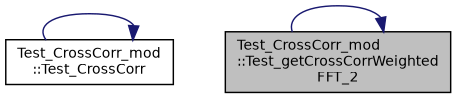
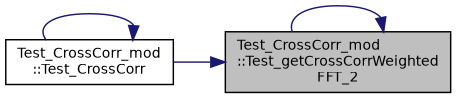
none -> (192, 62)
